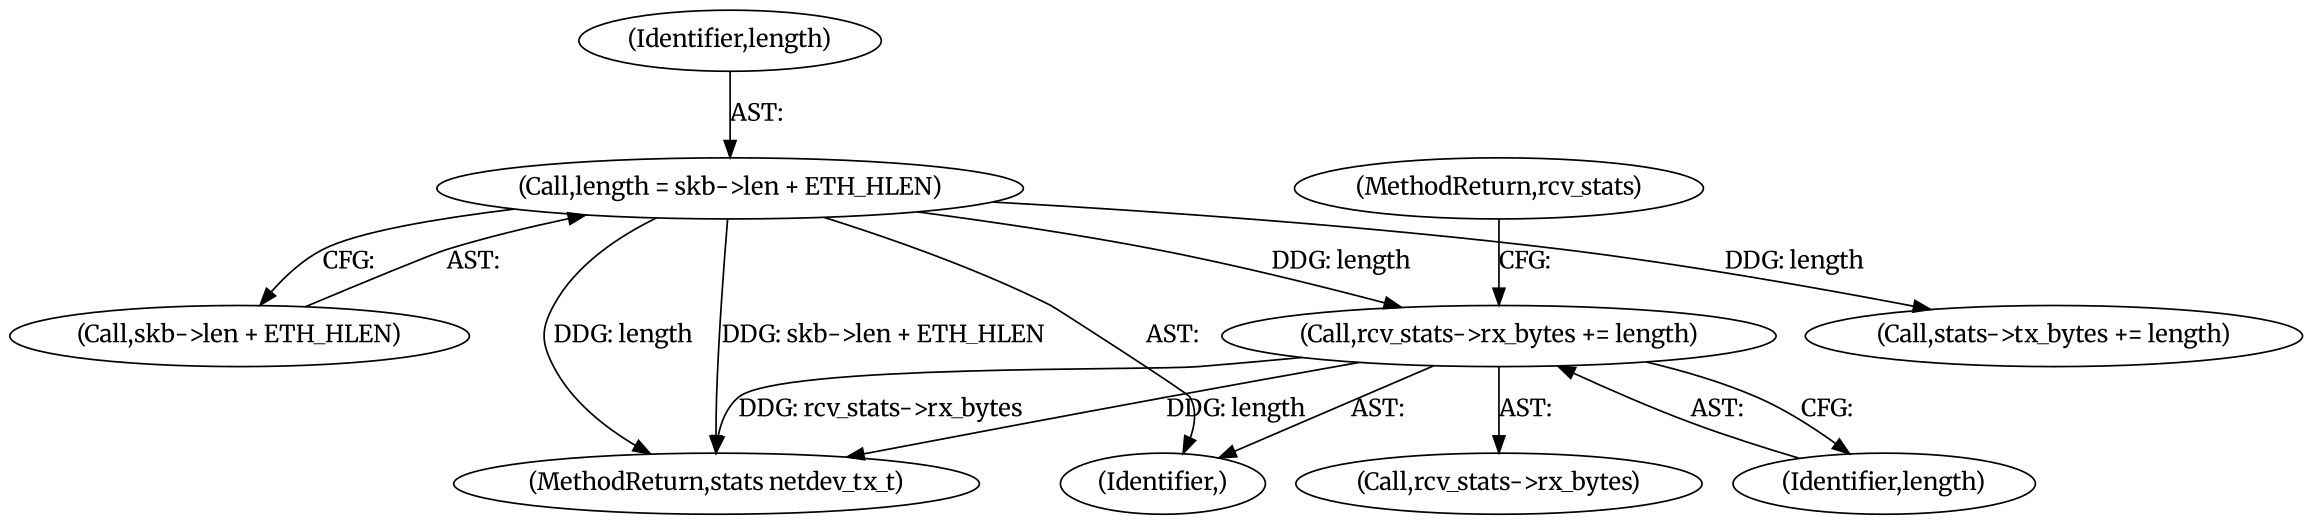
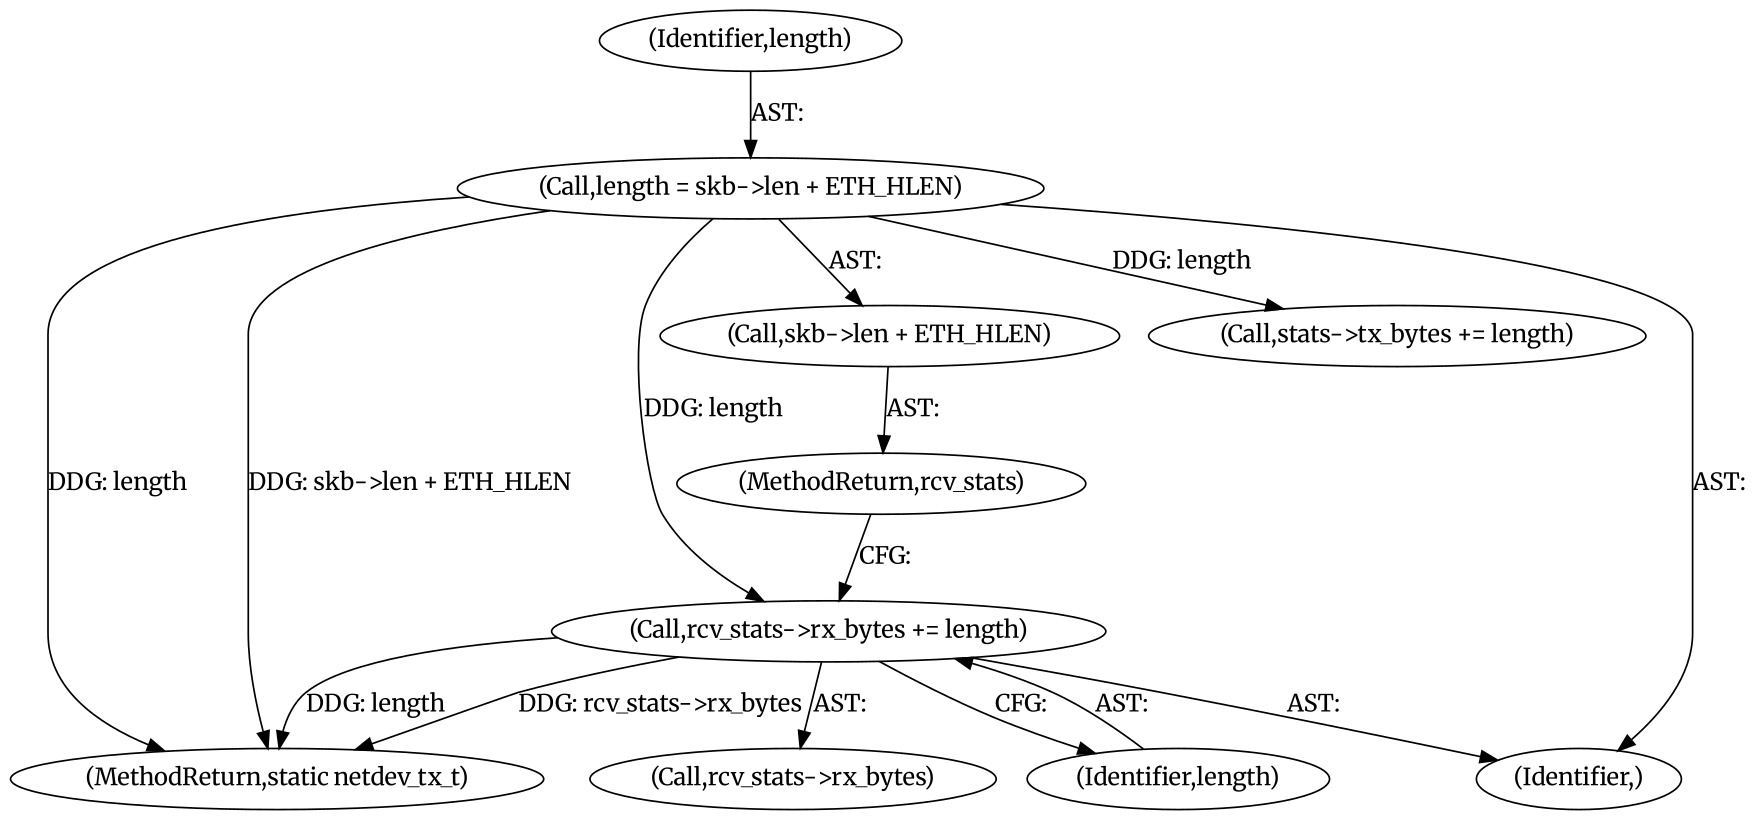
(434, 254) -> (886, 401)
(352, 262) -> (858, 262)
(717, 484) -> (277, 779)
